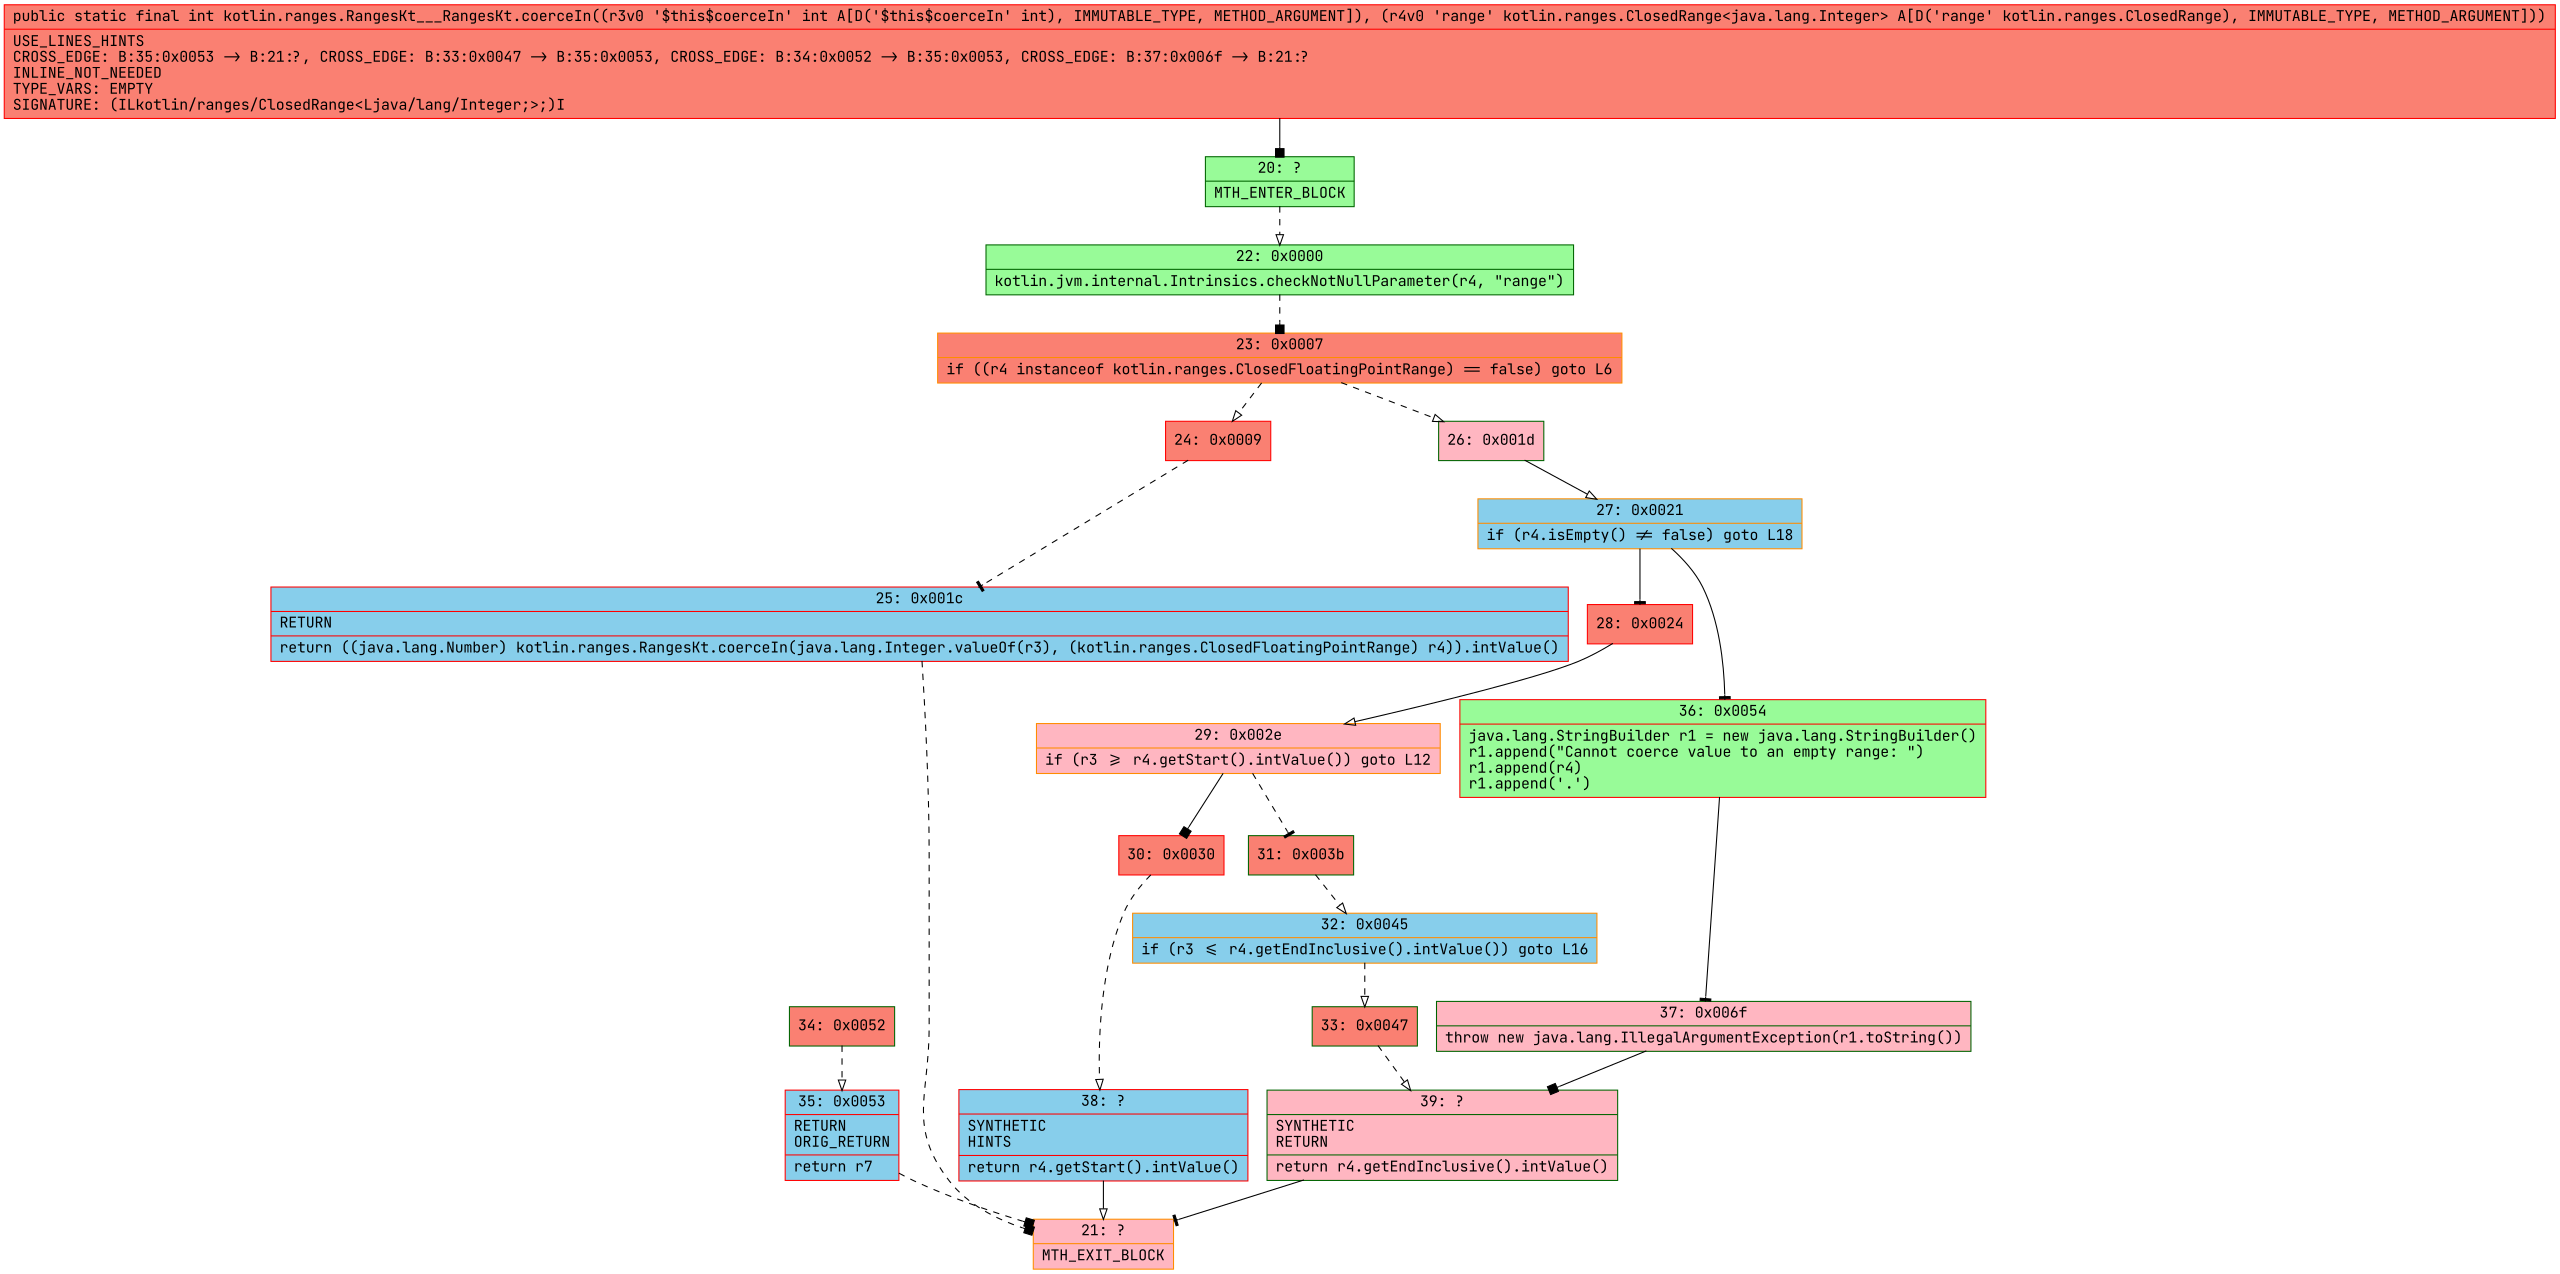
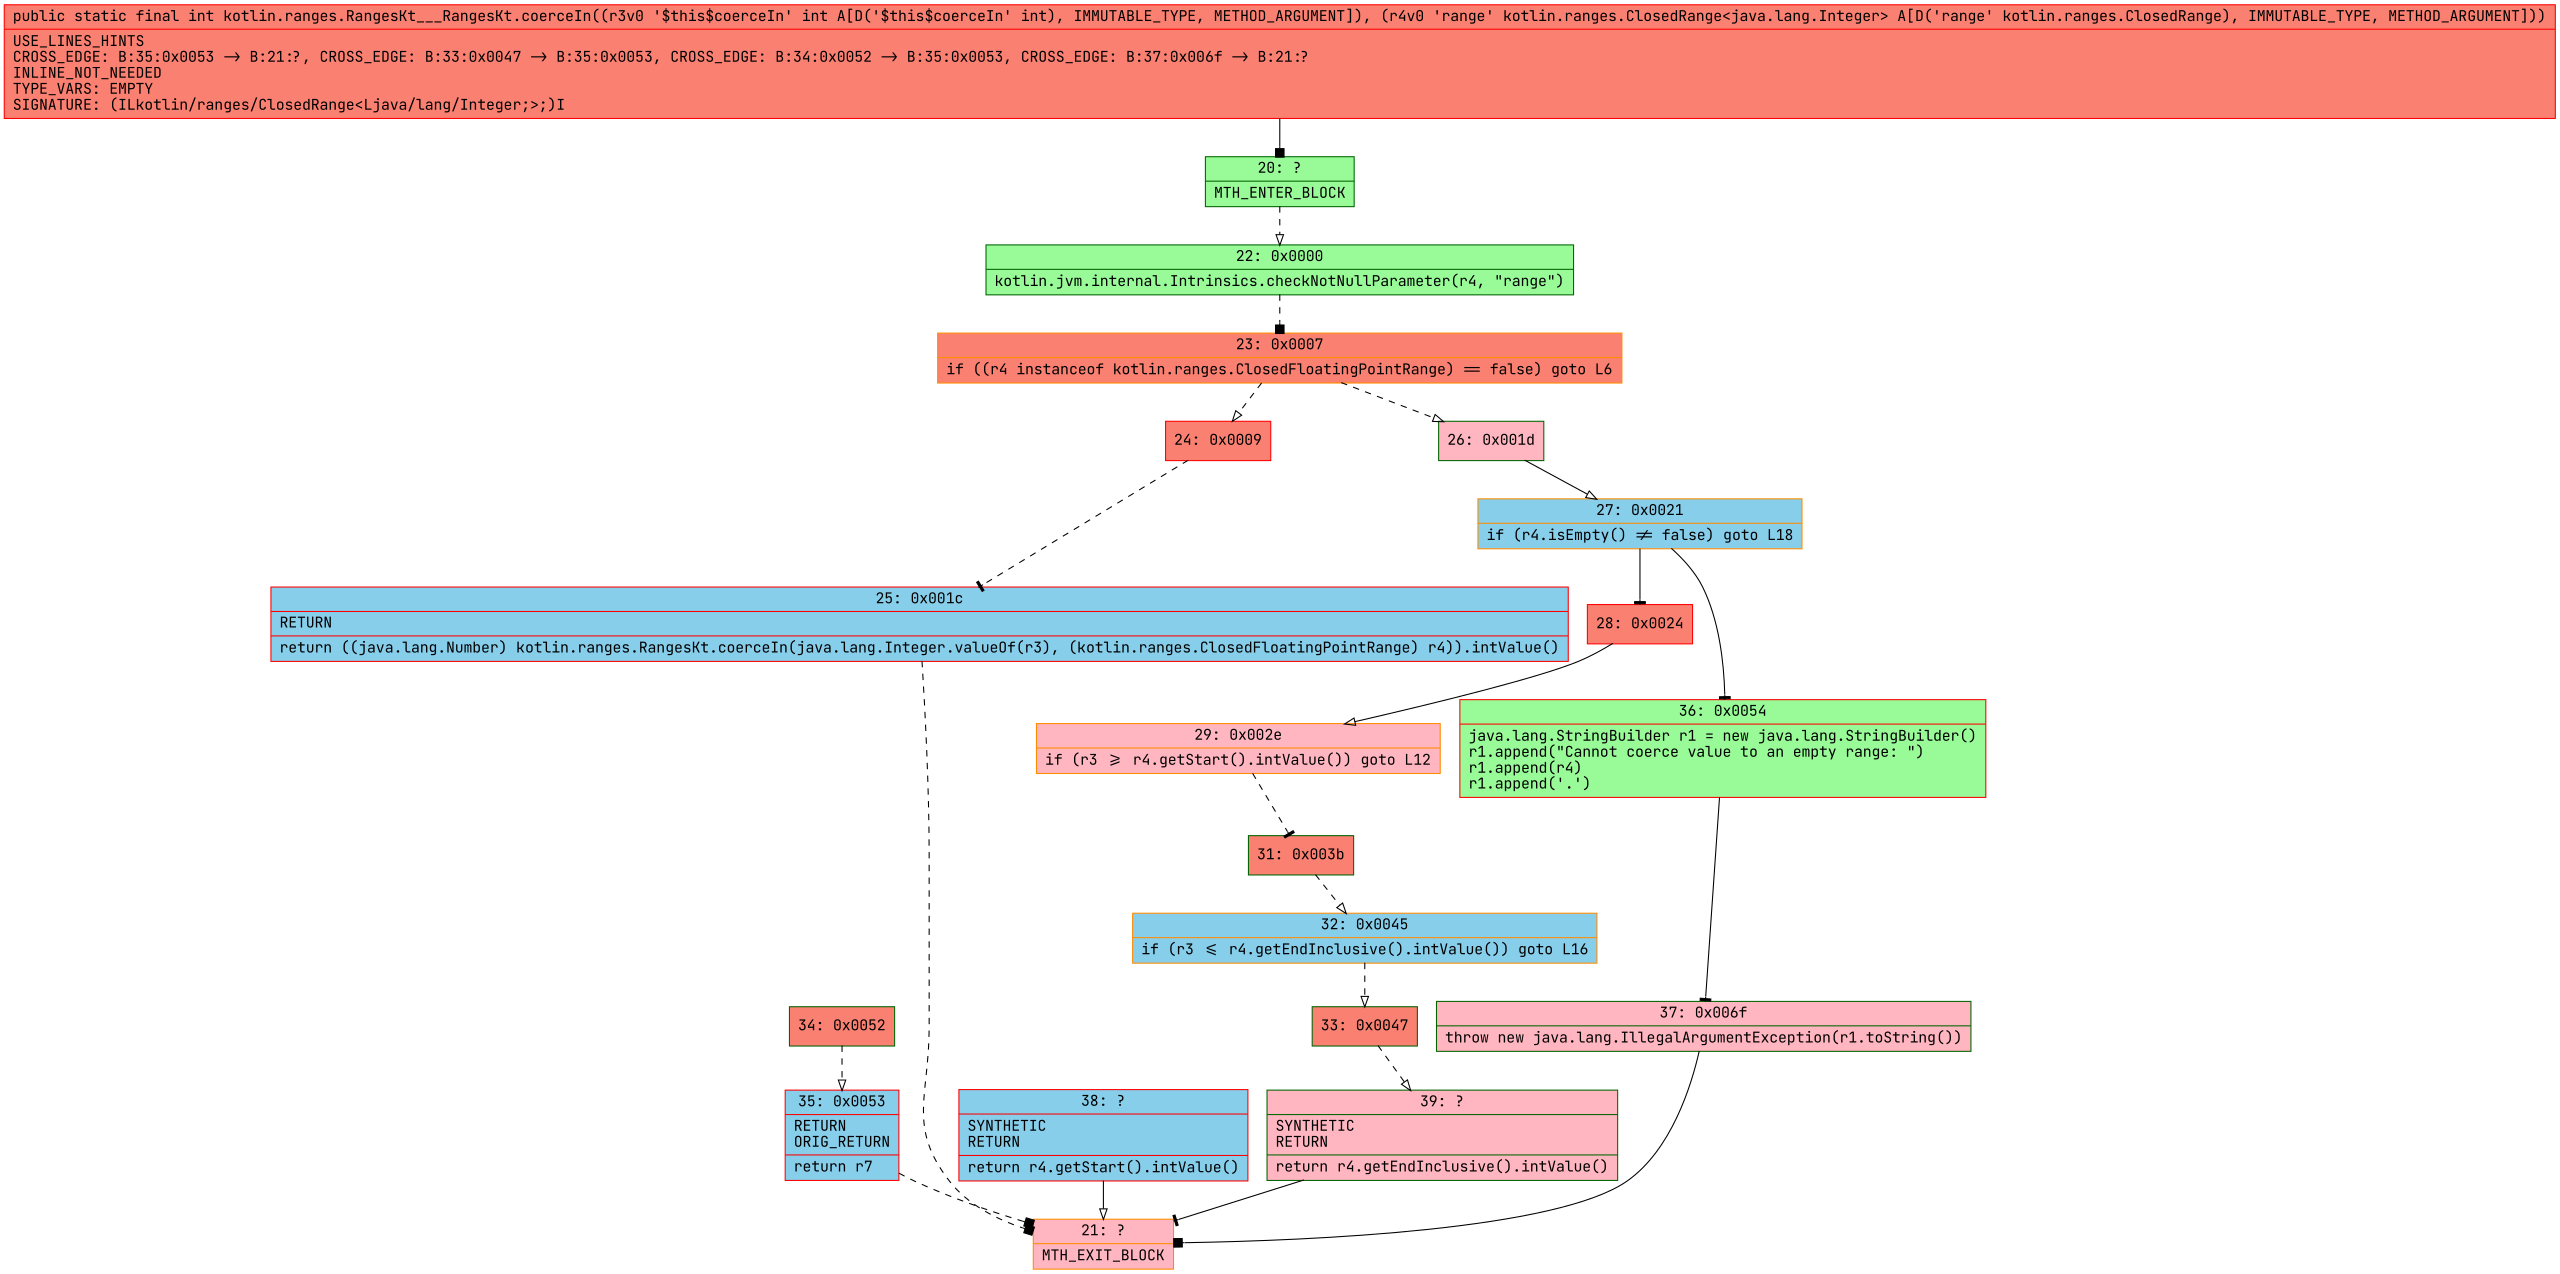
(1171, 855) -> none
(1603, 1069) -> (1485, 1222)
(990, 1142) -> (994, 1142)
